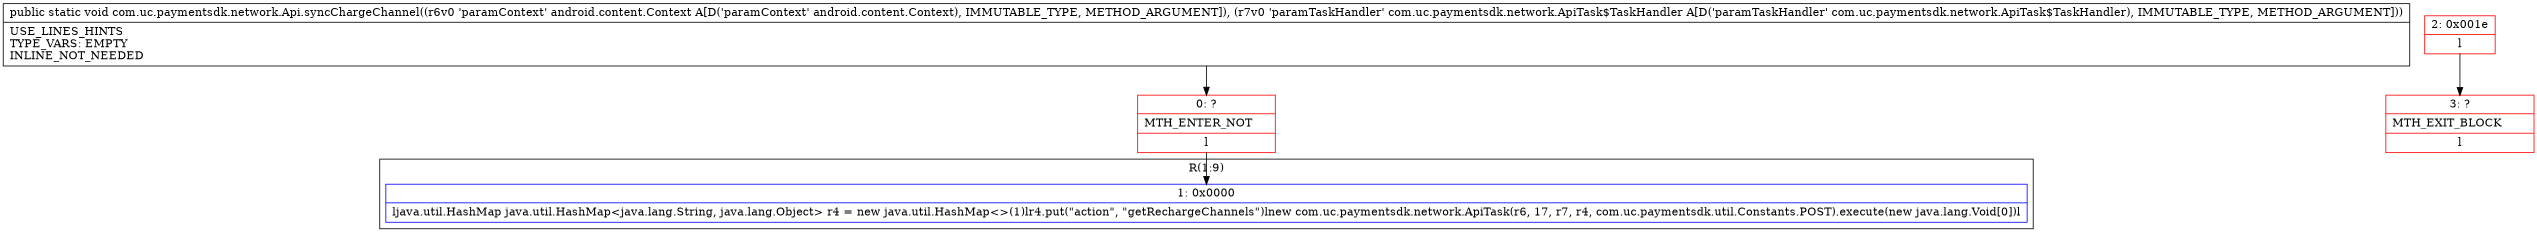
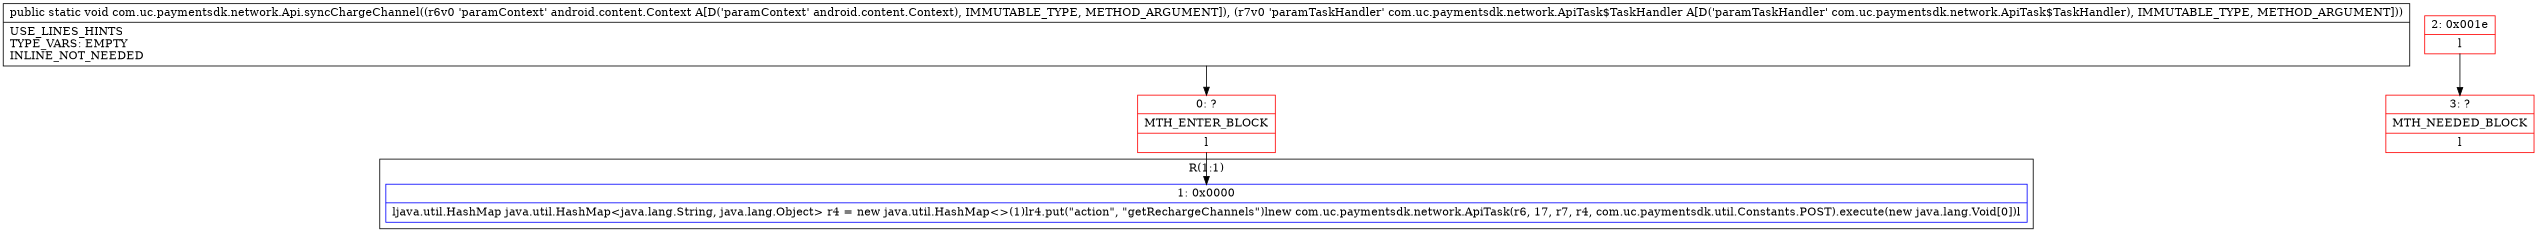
(1198, 123) -> (1206, 123)
(2447, 123) -> (2460, 123)
(1206, 168) -> (1206, 168)
